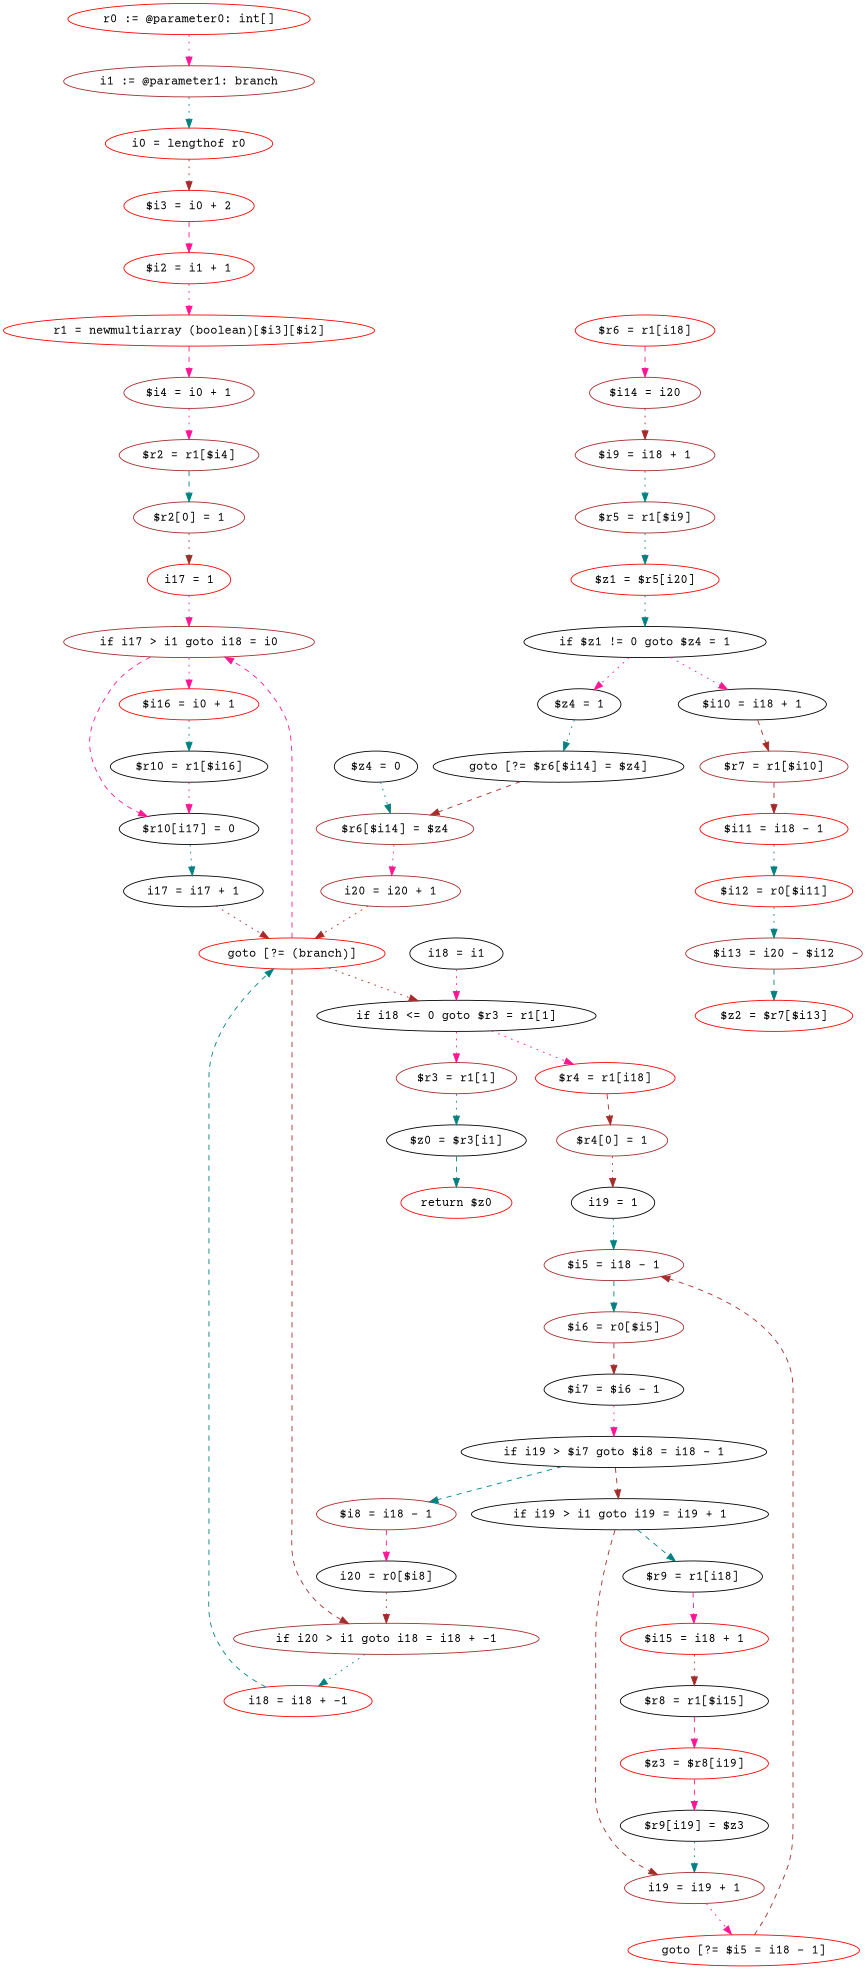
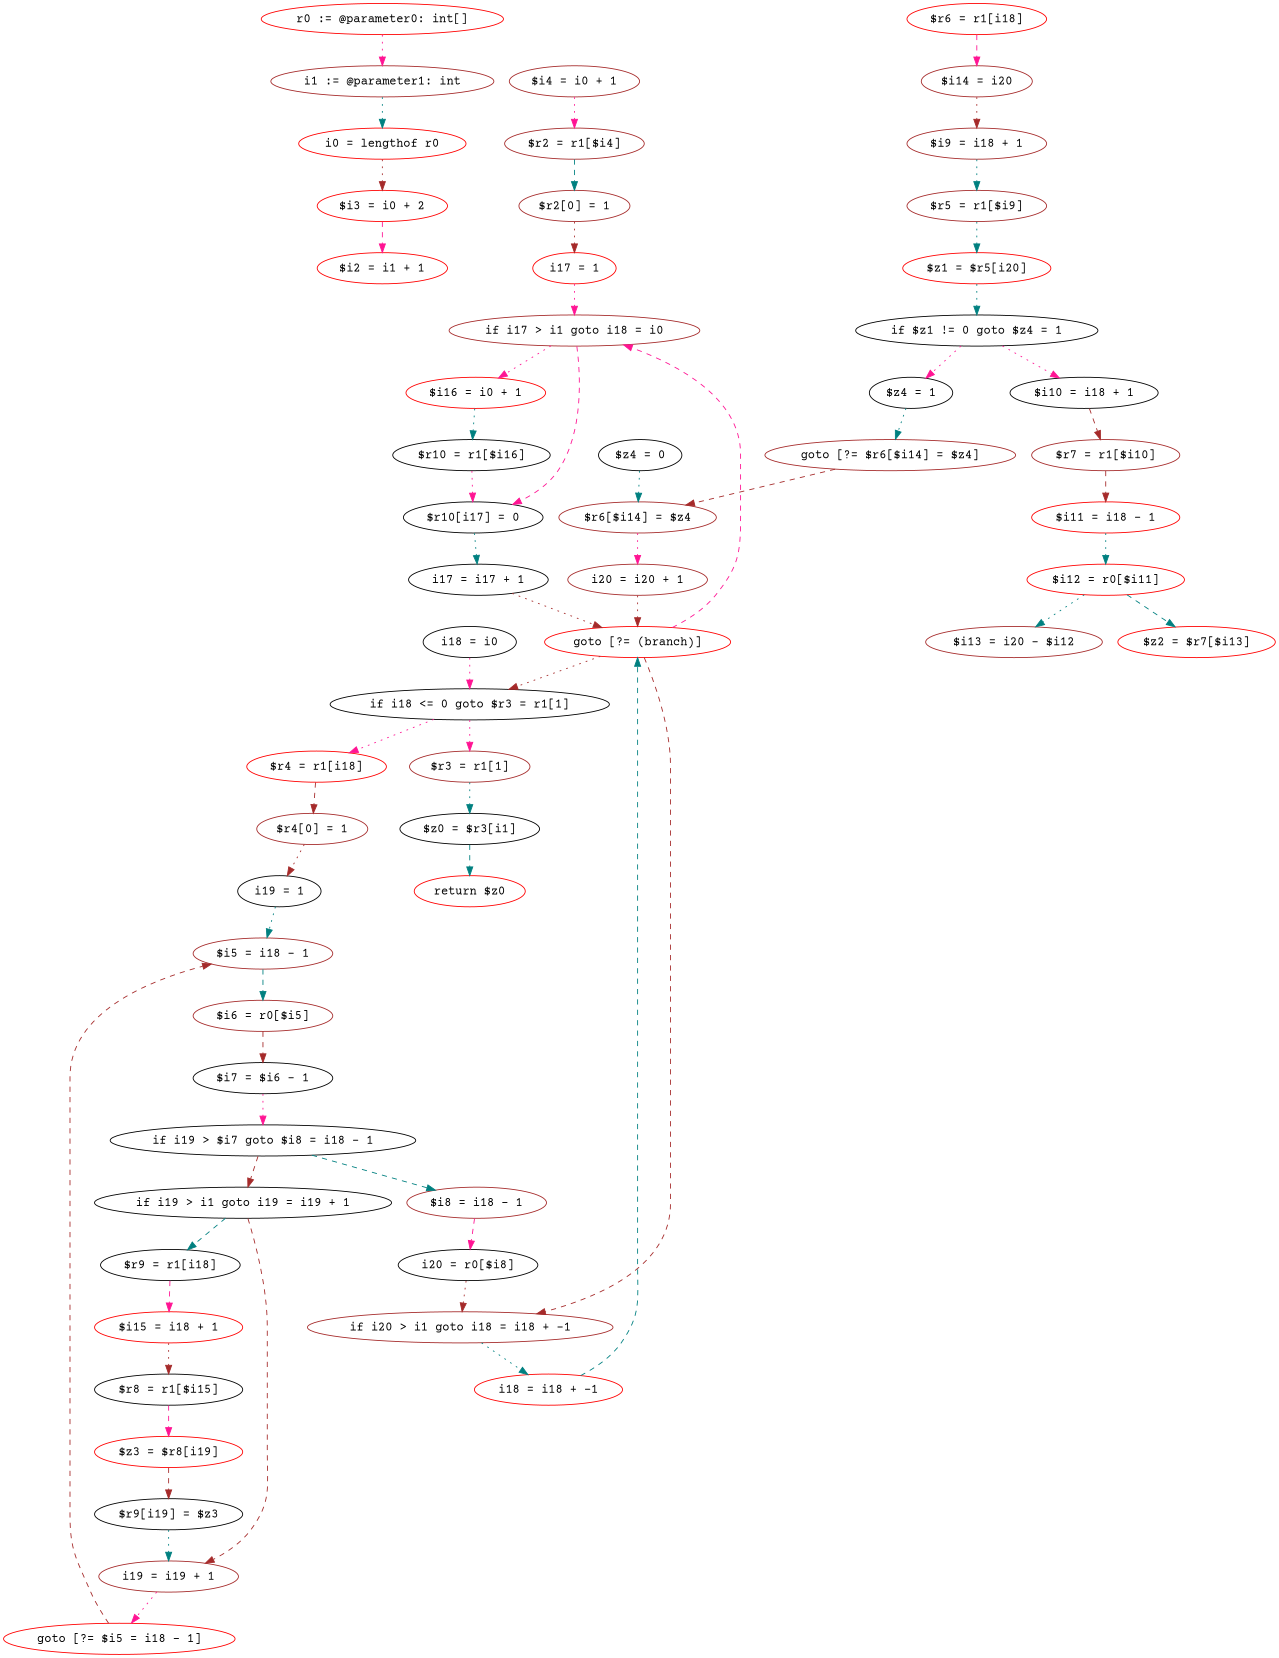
(189, 81) -> (382, 81)
(189, 331) -> none
(559, 767) -> (890, 455)
(456, 954) -> (470, 642)
(774, 980) -> (1147, 608)
(694, 1790) -> (169, 1479)
